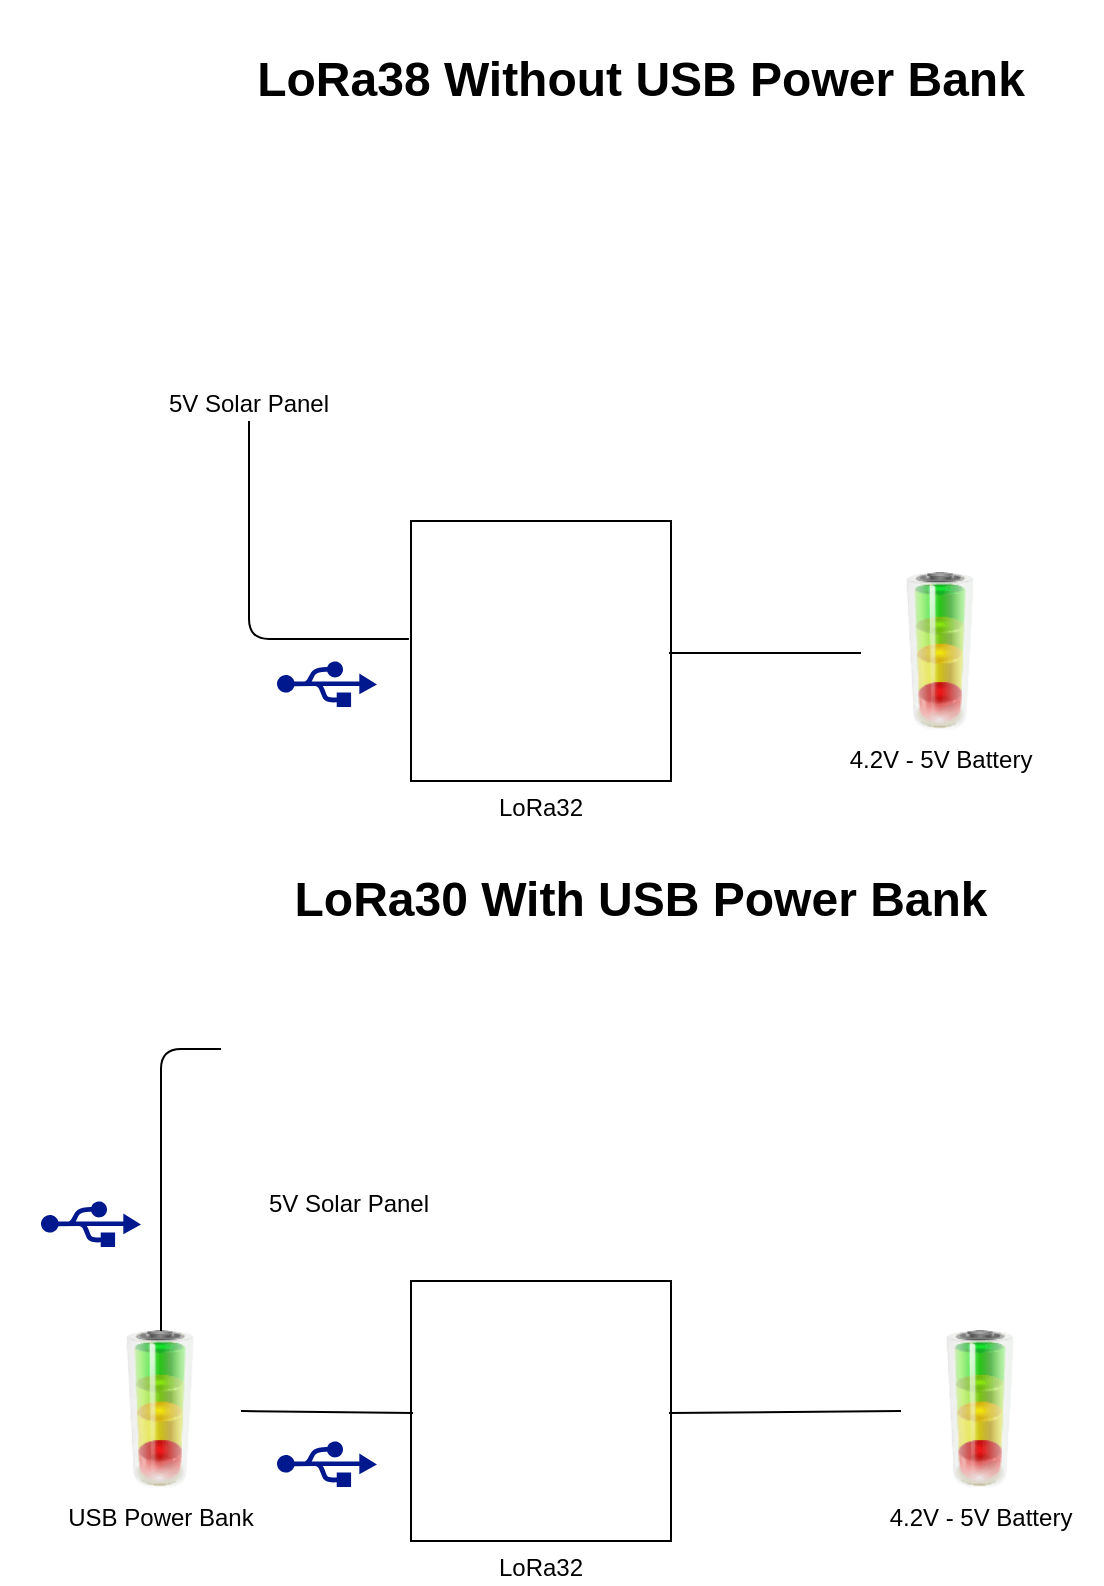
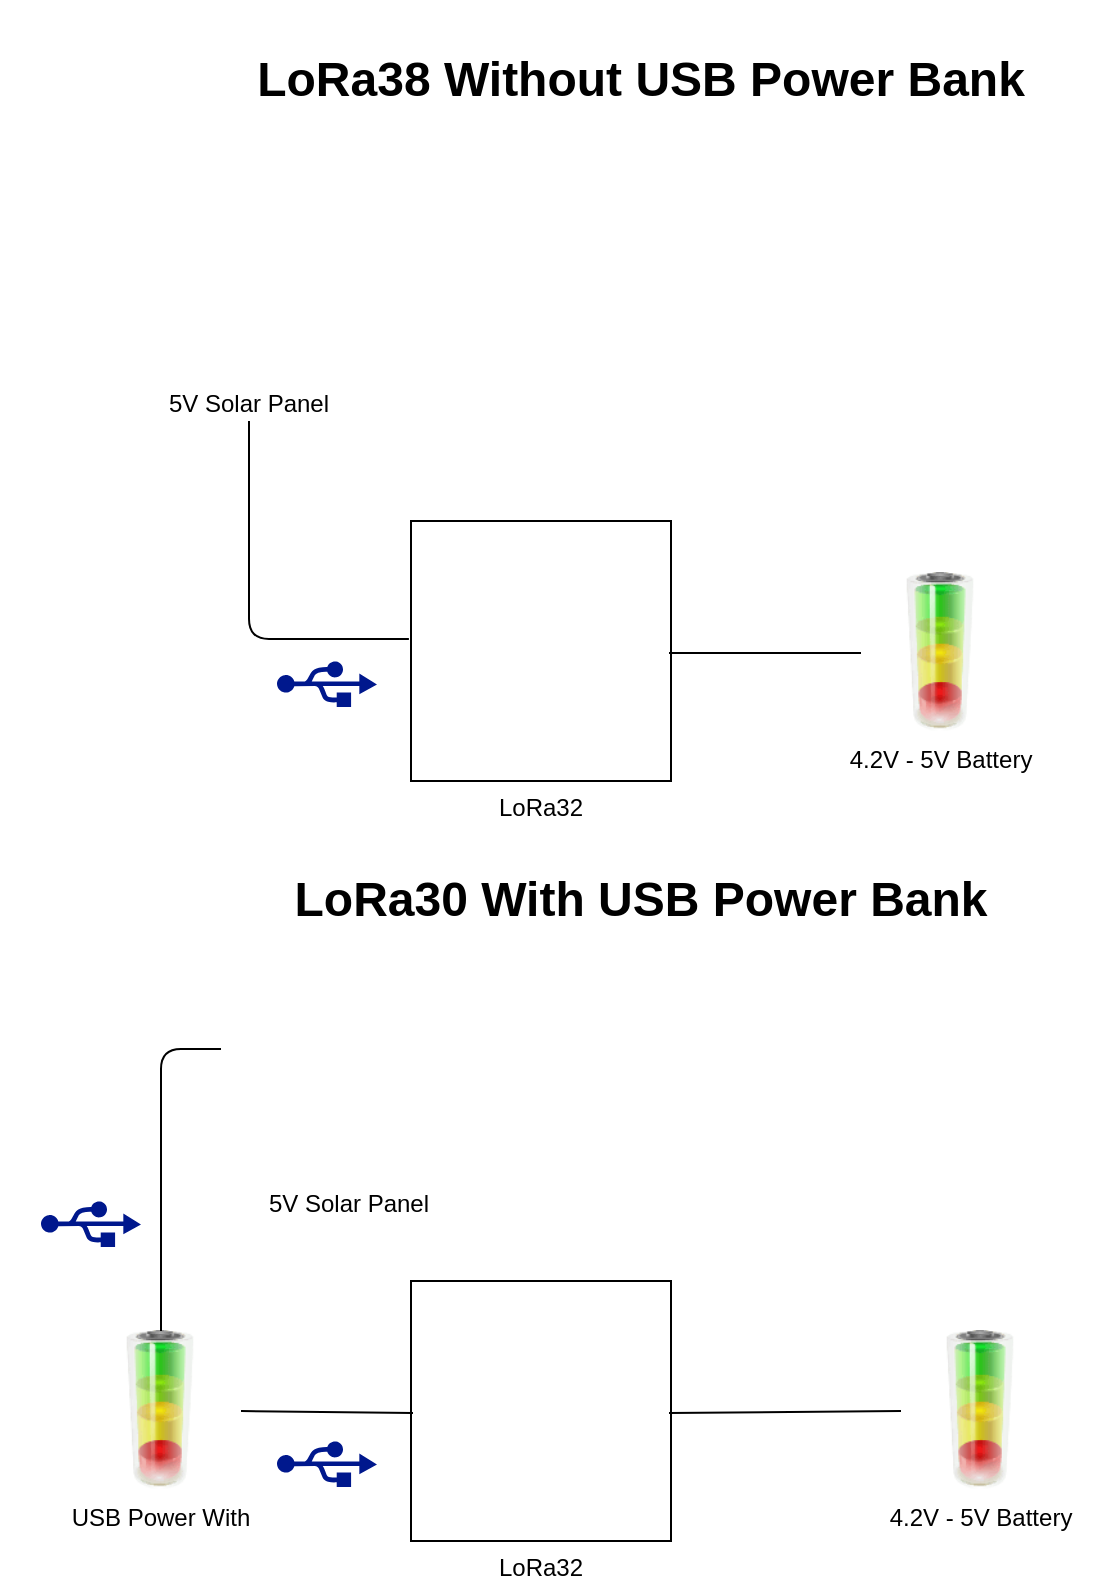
(162, 1519) -> (162, 1519)
